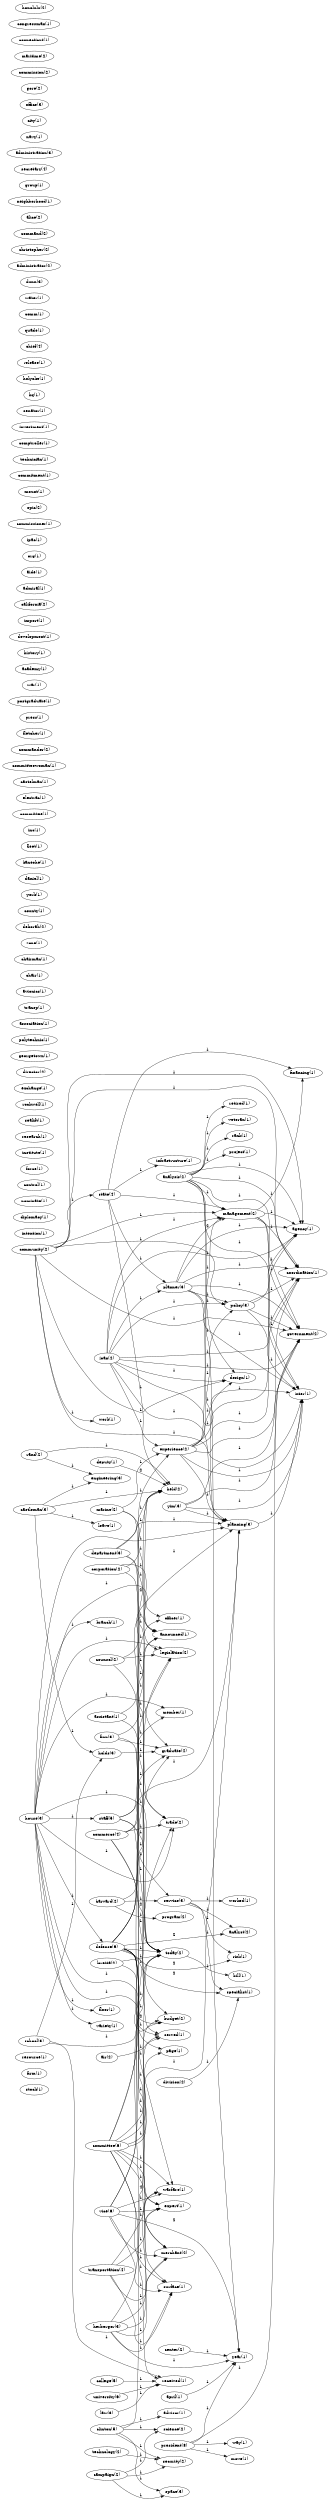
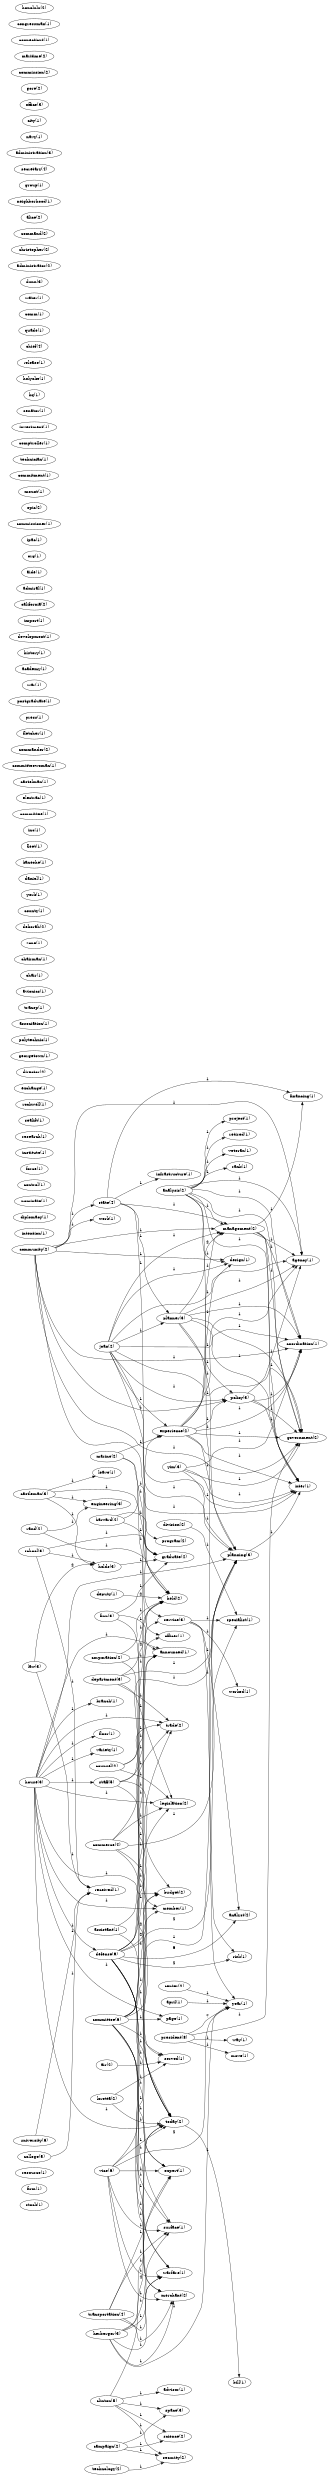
none -> (47, 1602)
(174, 1935) -> (174, 1948)
(141, 2275) -> (141, 1986)
(208, 2408) -> (208, 2016)
